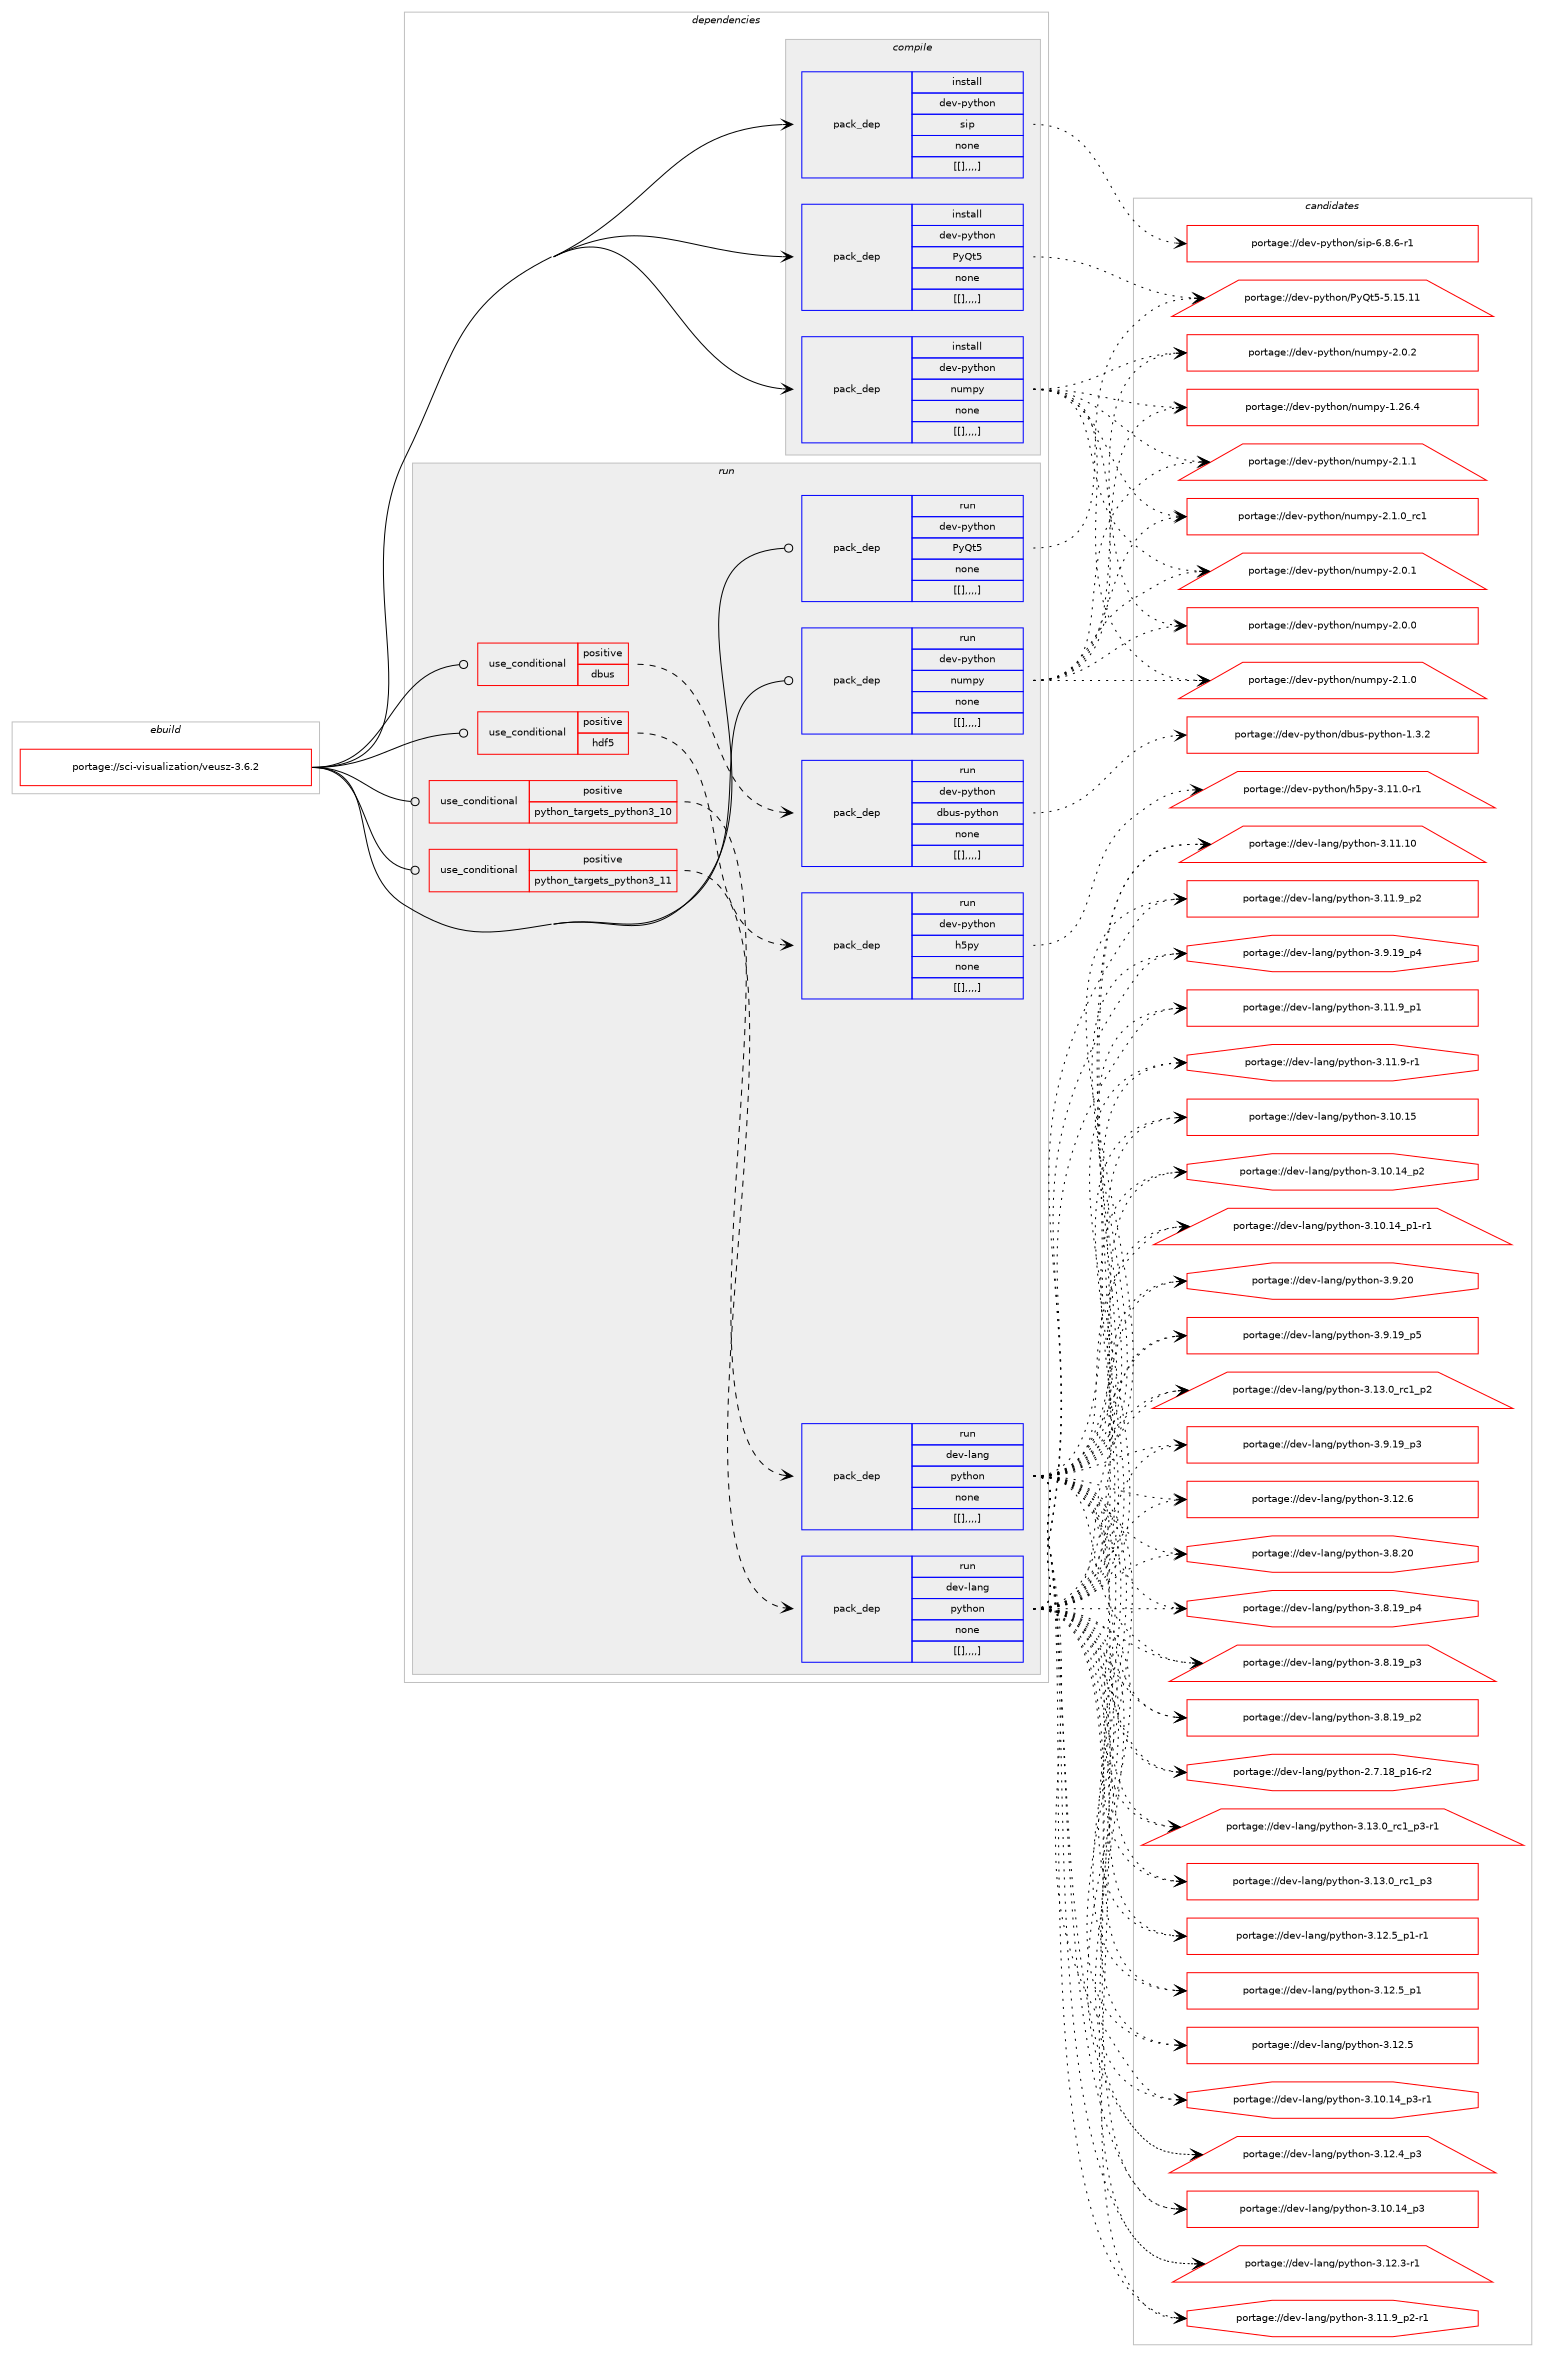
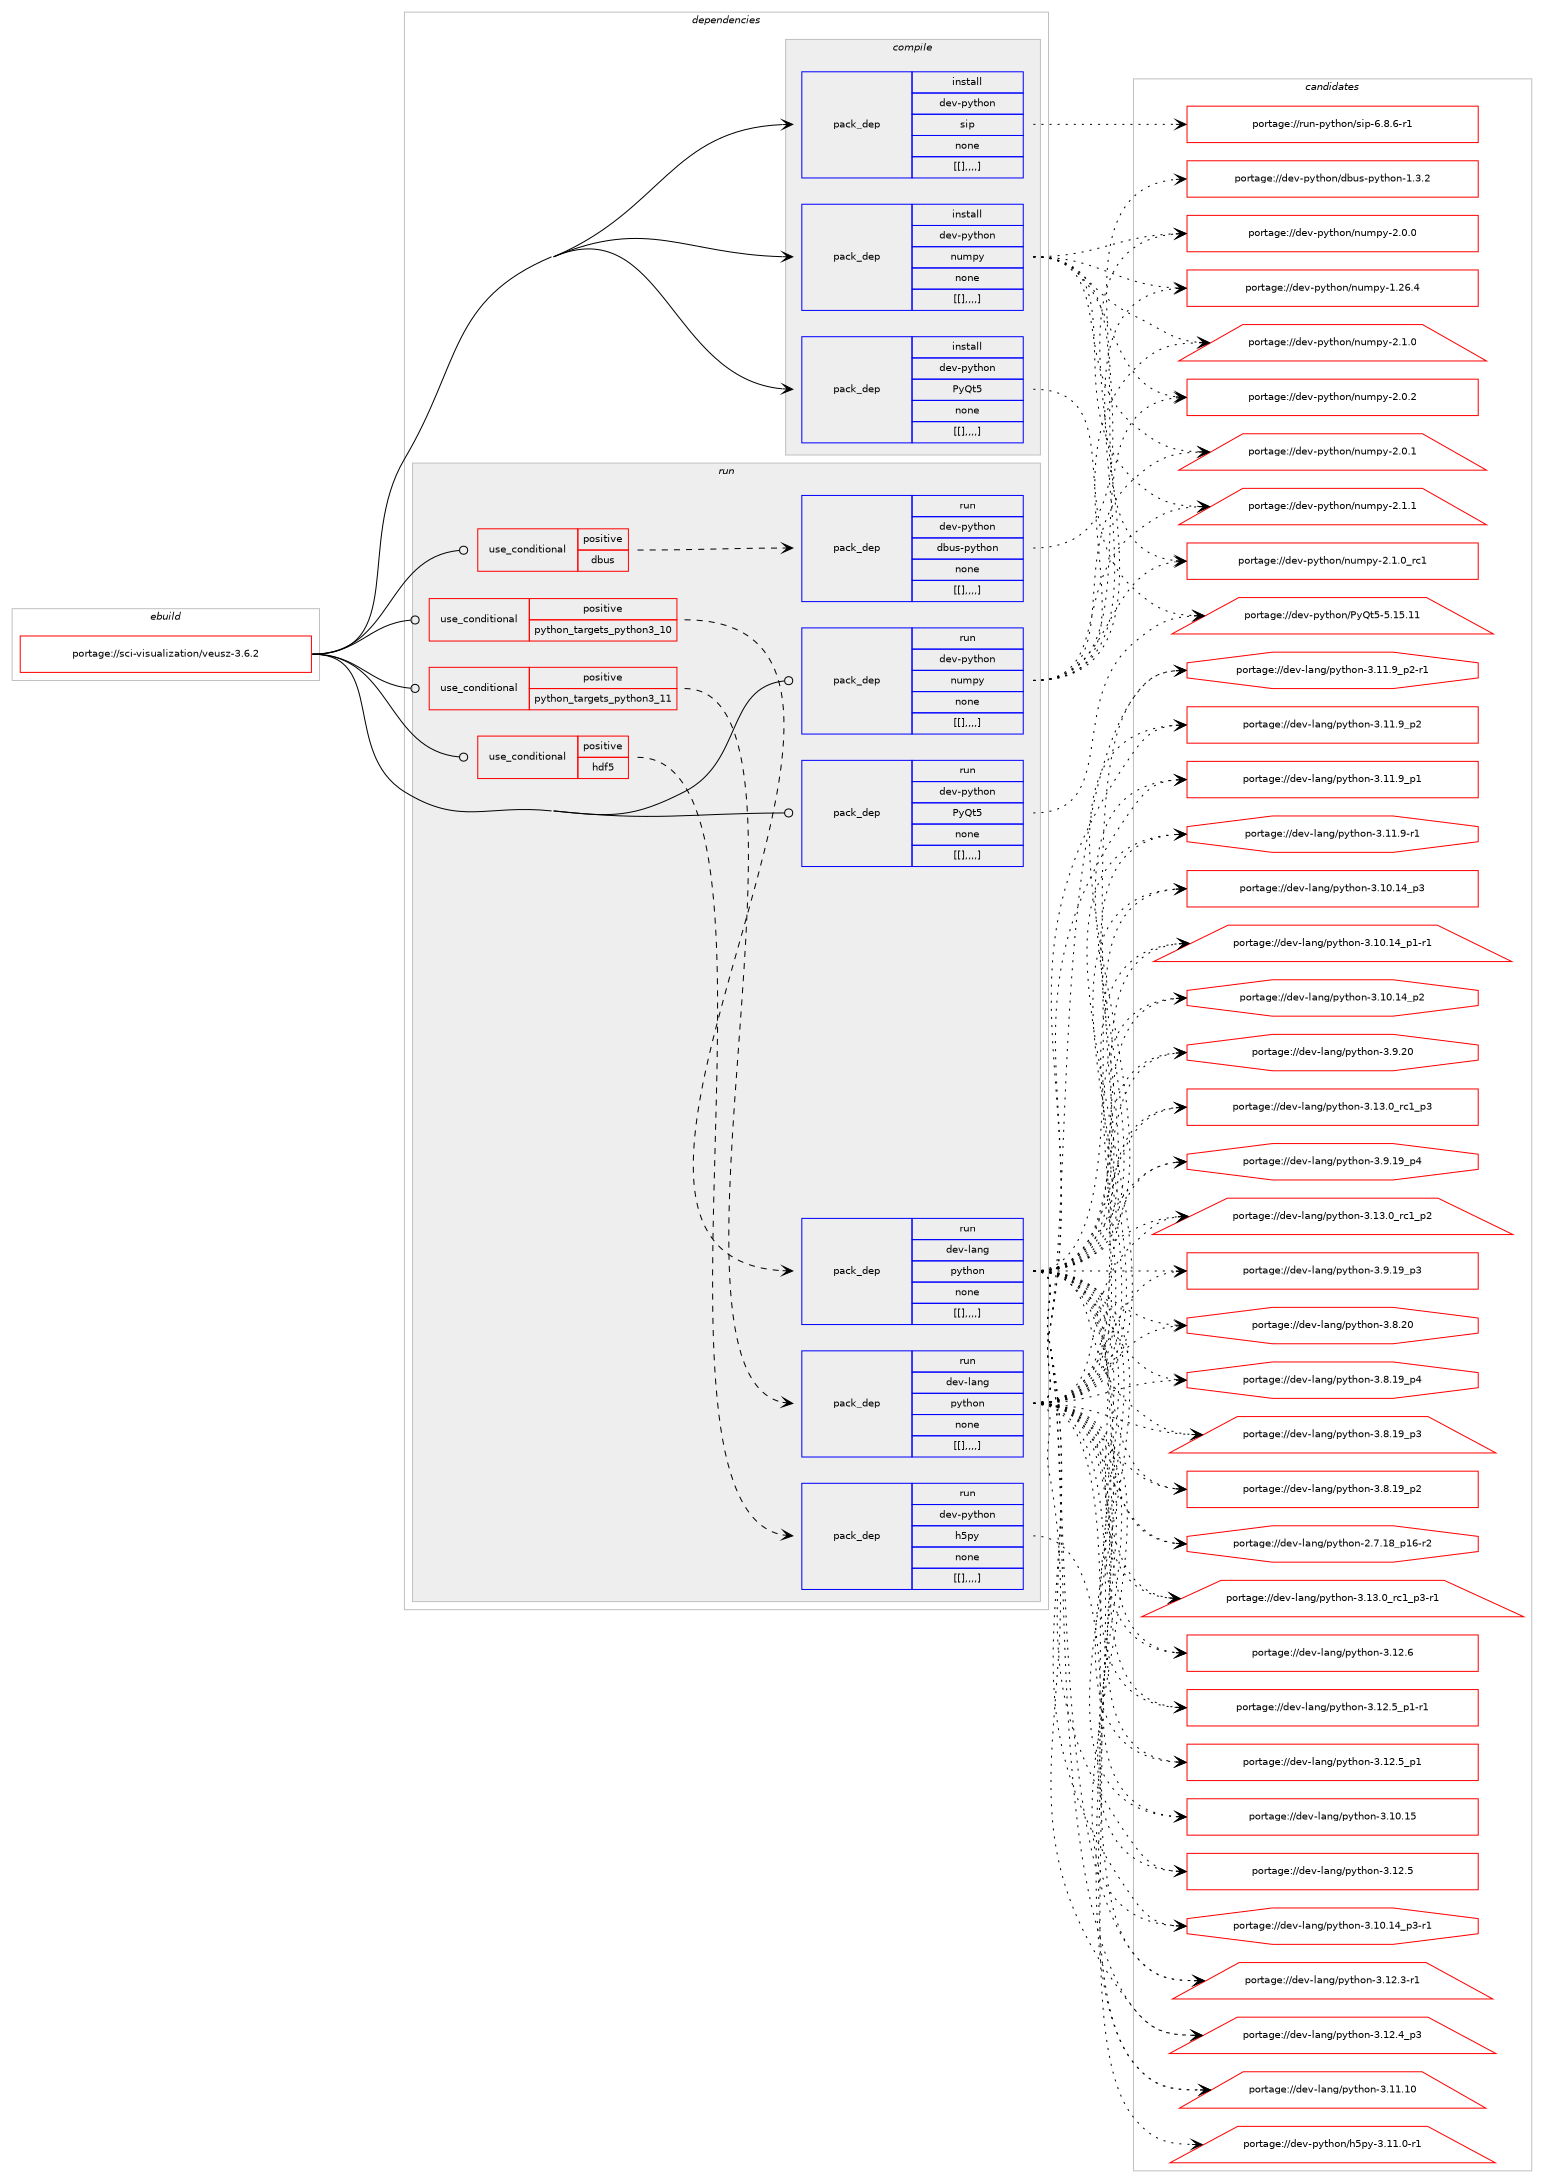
(1333, 244) -> (1333, 124)
(1333, 1336) -> none
